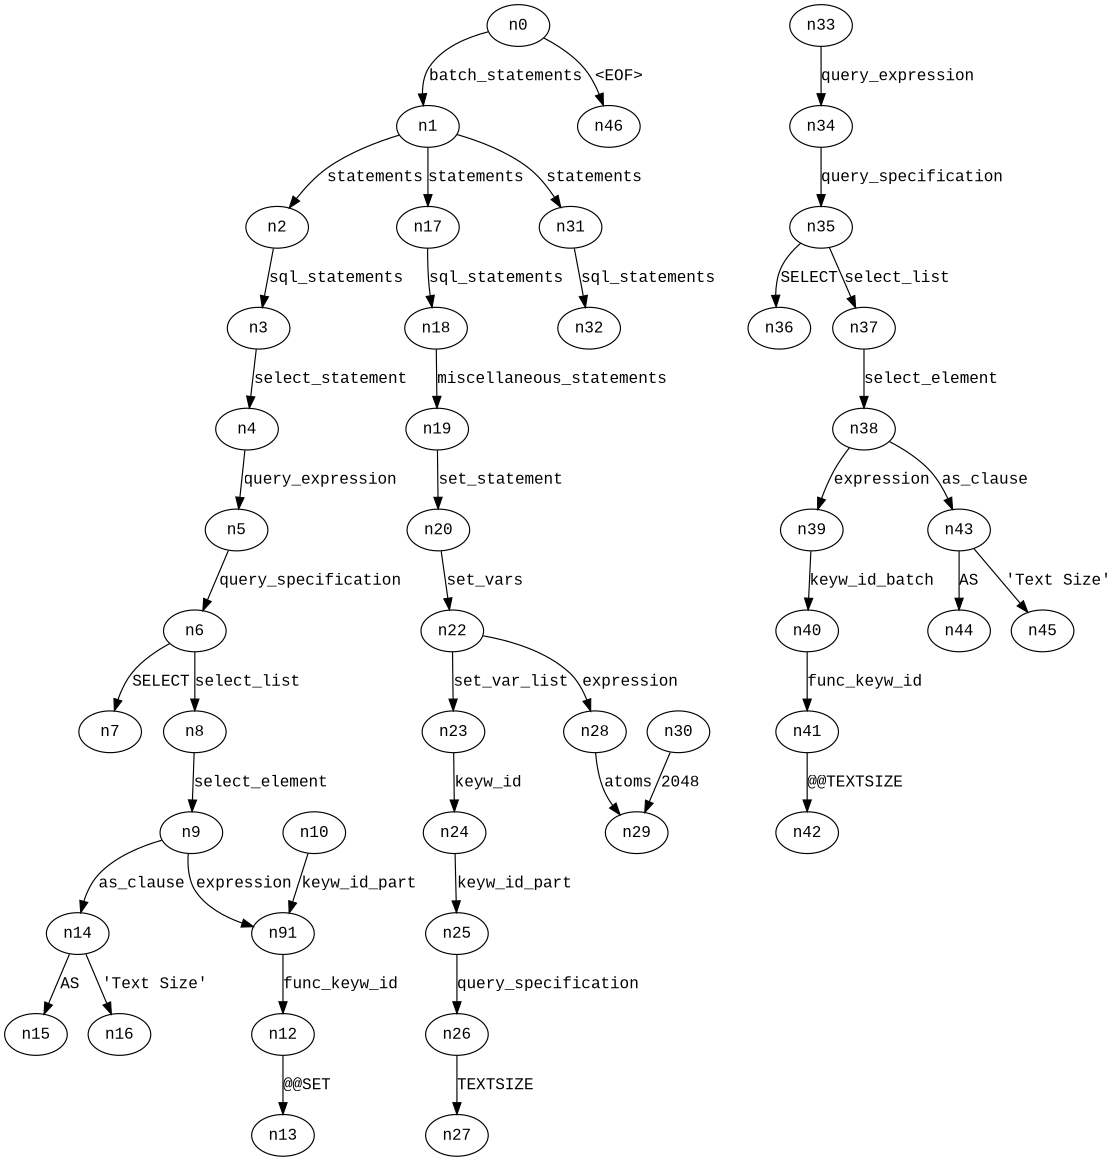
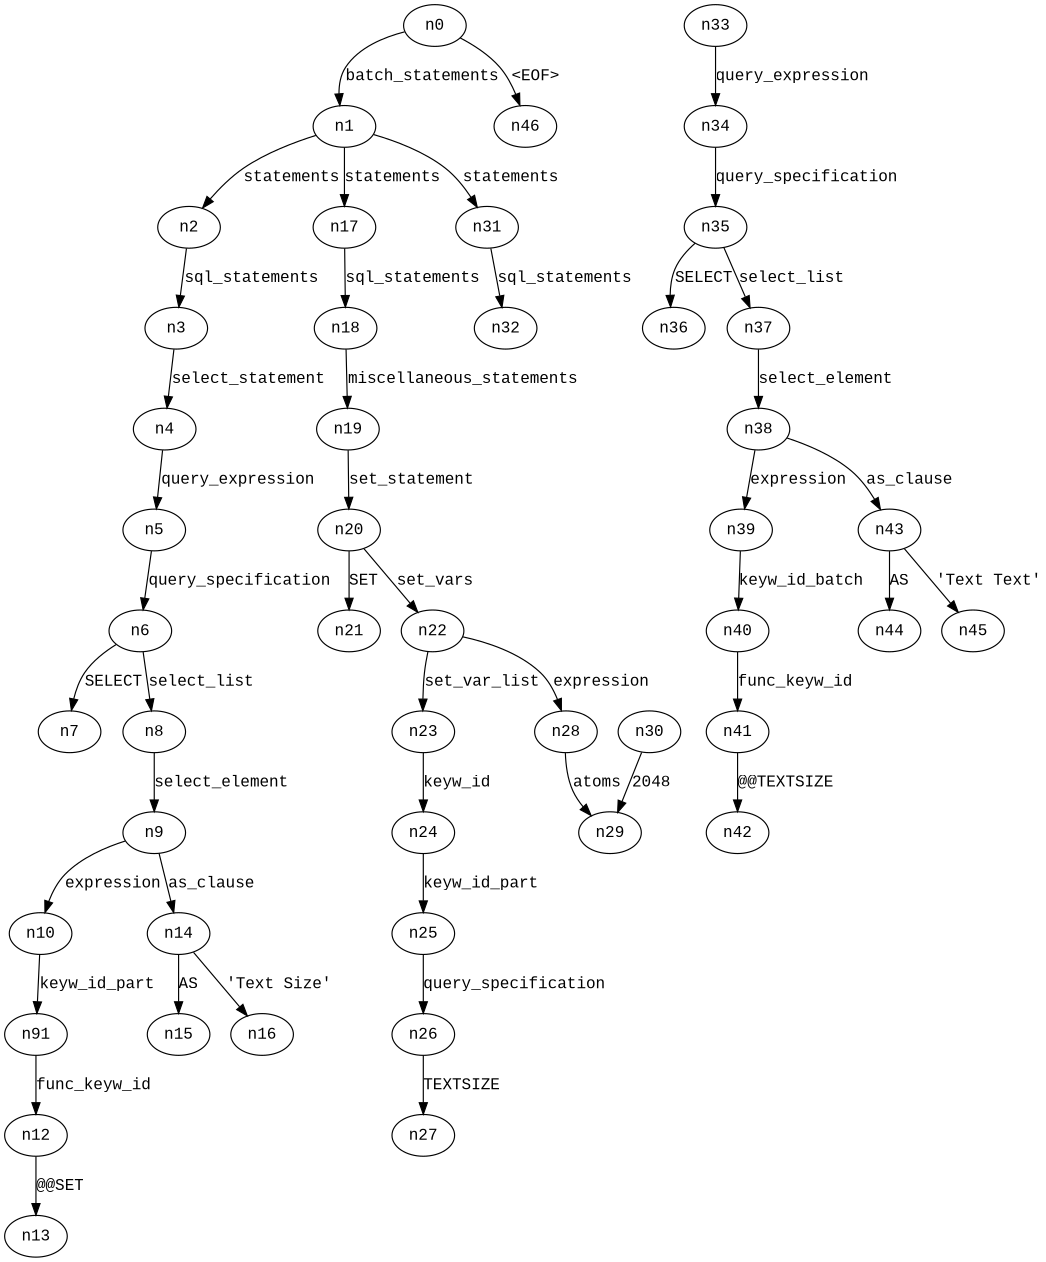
(1058, 580) -> (989, 580)
none -> (349, 631)
(201, 898) -> (80, 862)
